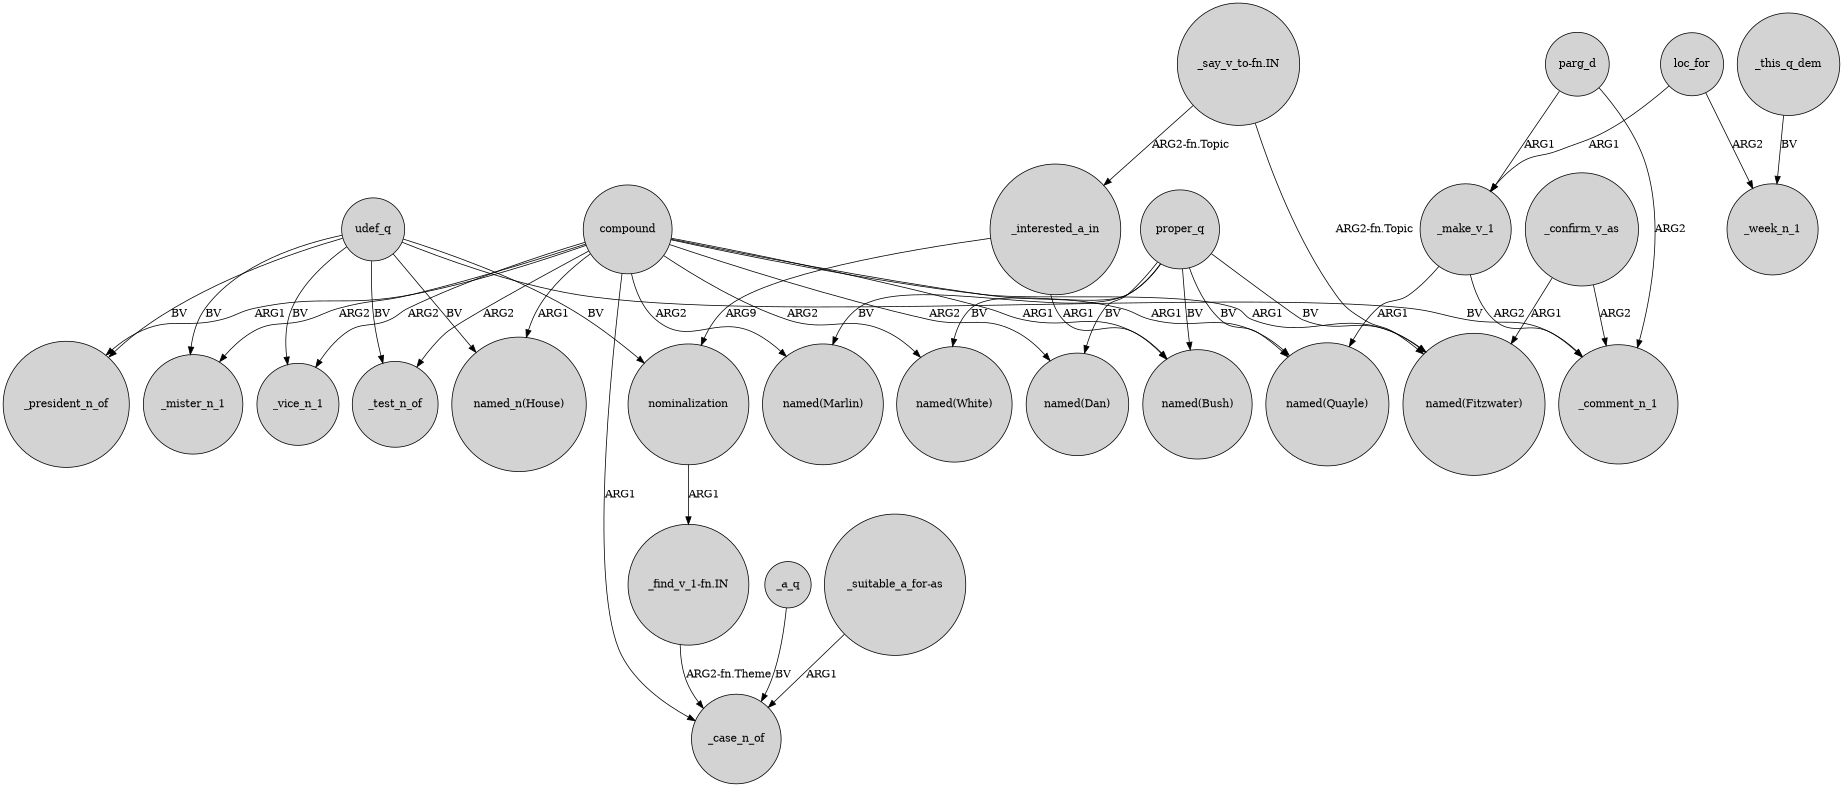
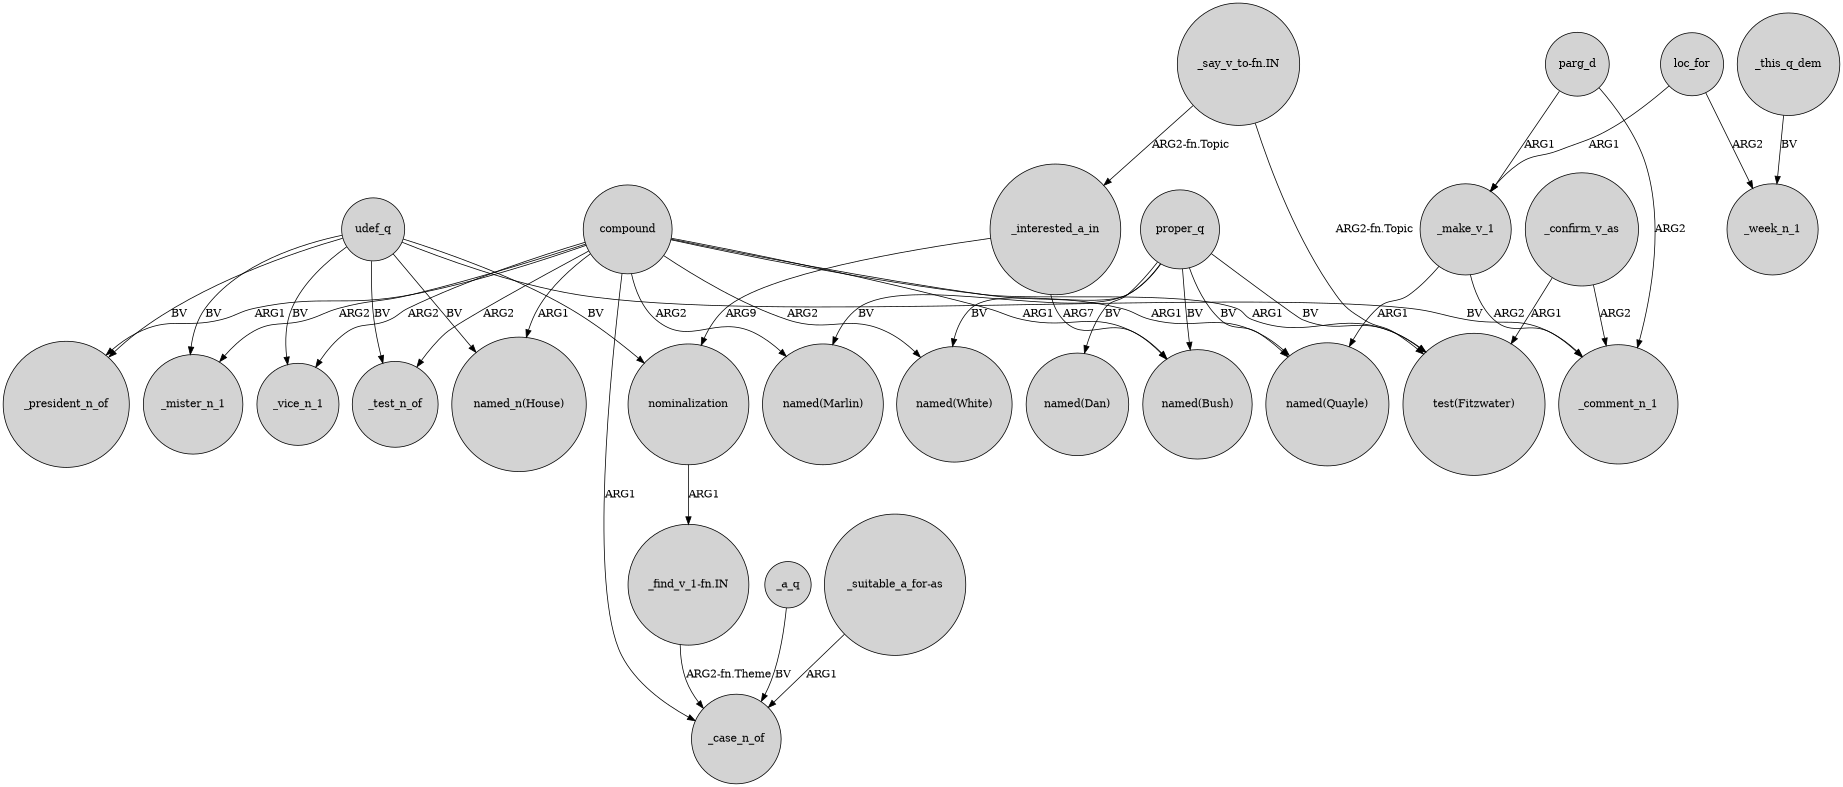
(850, 300) -> none
(1079, 314) -> (1079, 314)
(1474, 404) -> (1474, 404)
